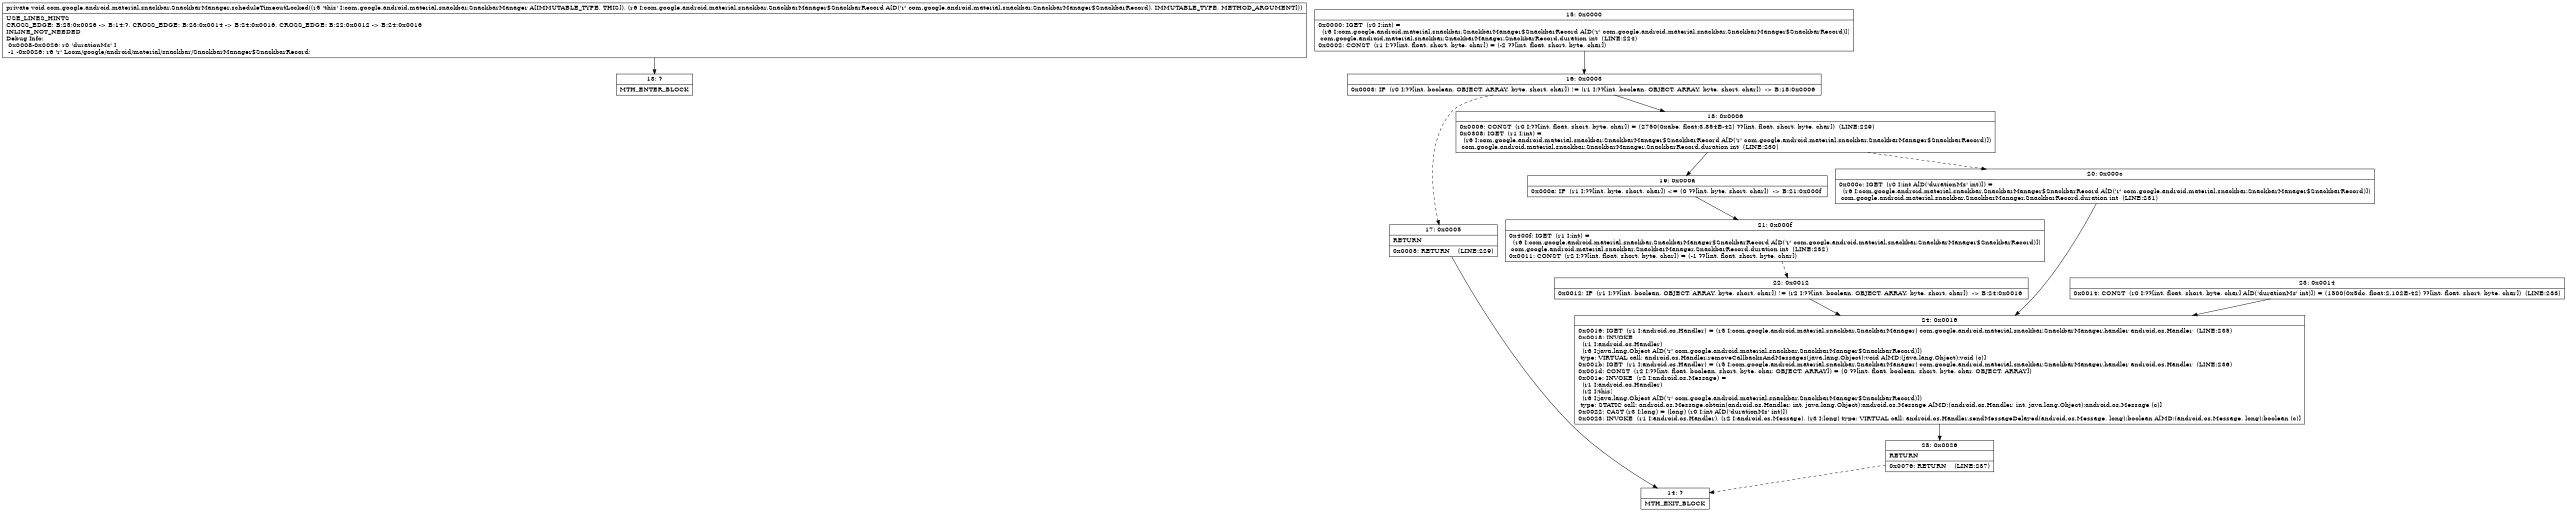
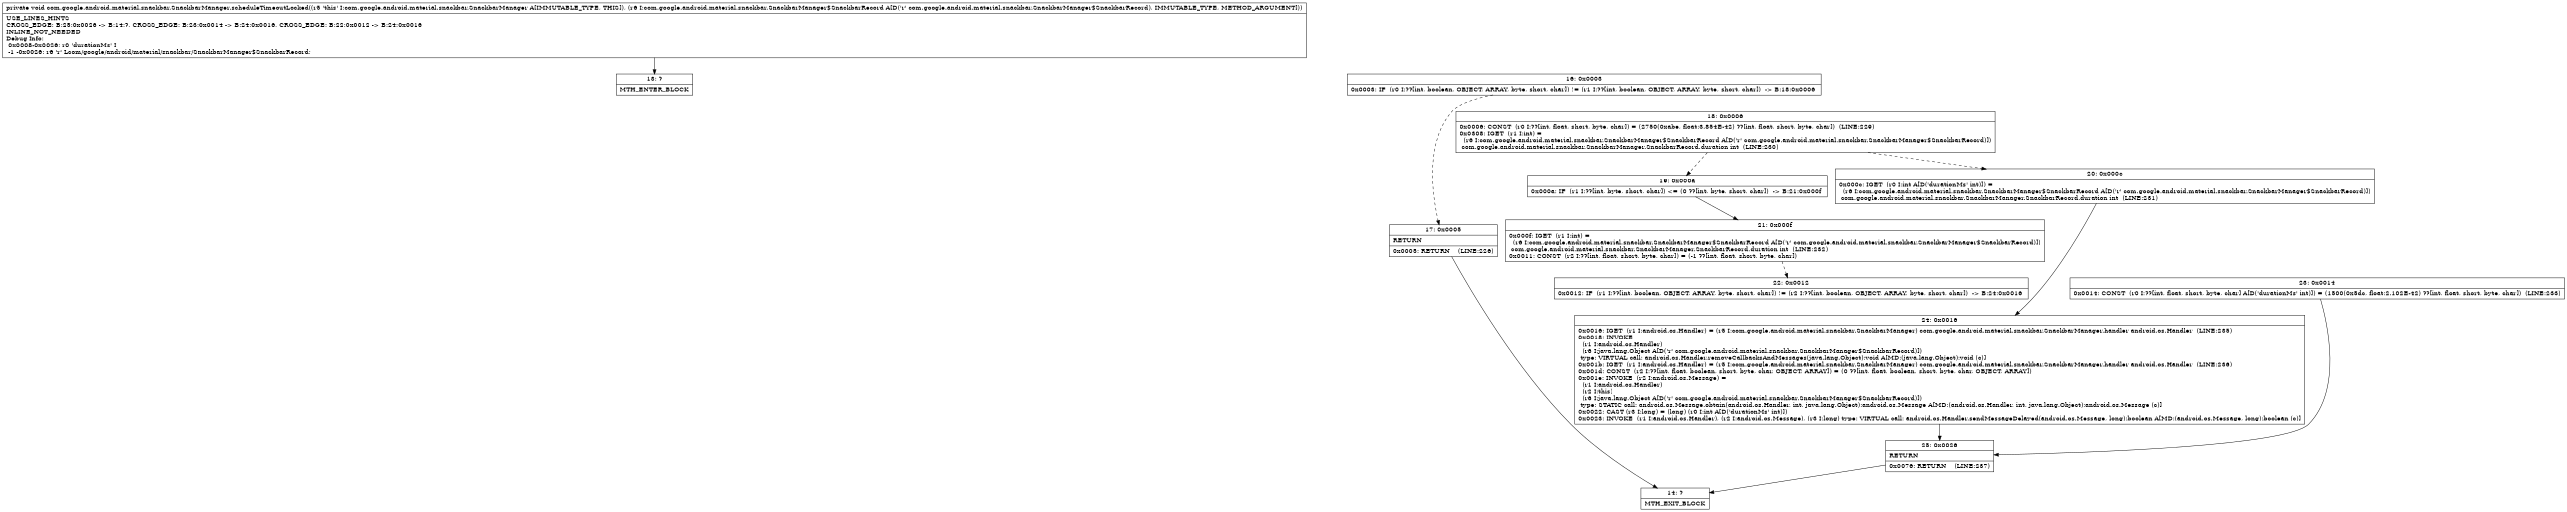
(1584, 30) -> none
(1637, 103) -> none
(1698, 163) -> (1698, 163)
(1551, 236) -> (1551, 236)
(1443, 251) -> (1443, 251)
(1823, 306) -> none
(2234, 307) -> (2220, 443)
(1800, 479) -> (1800, 479)
